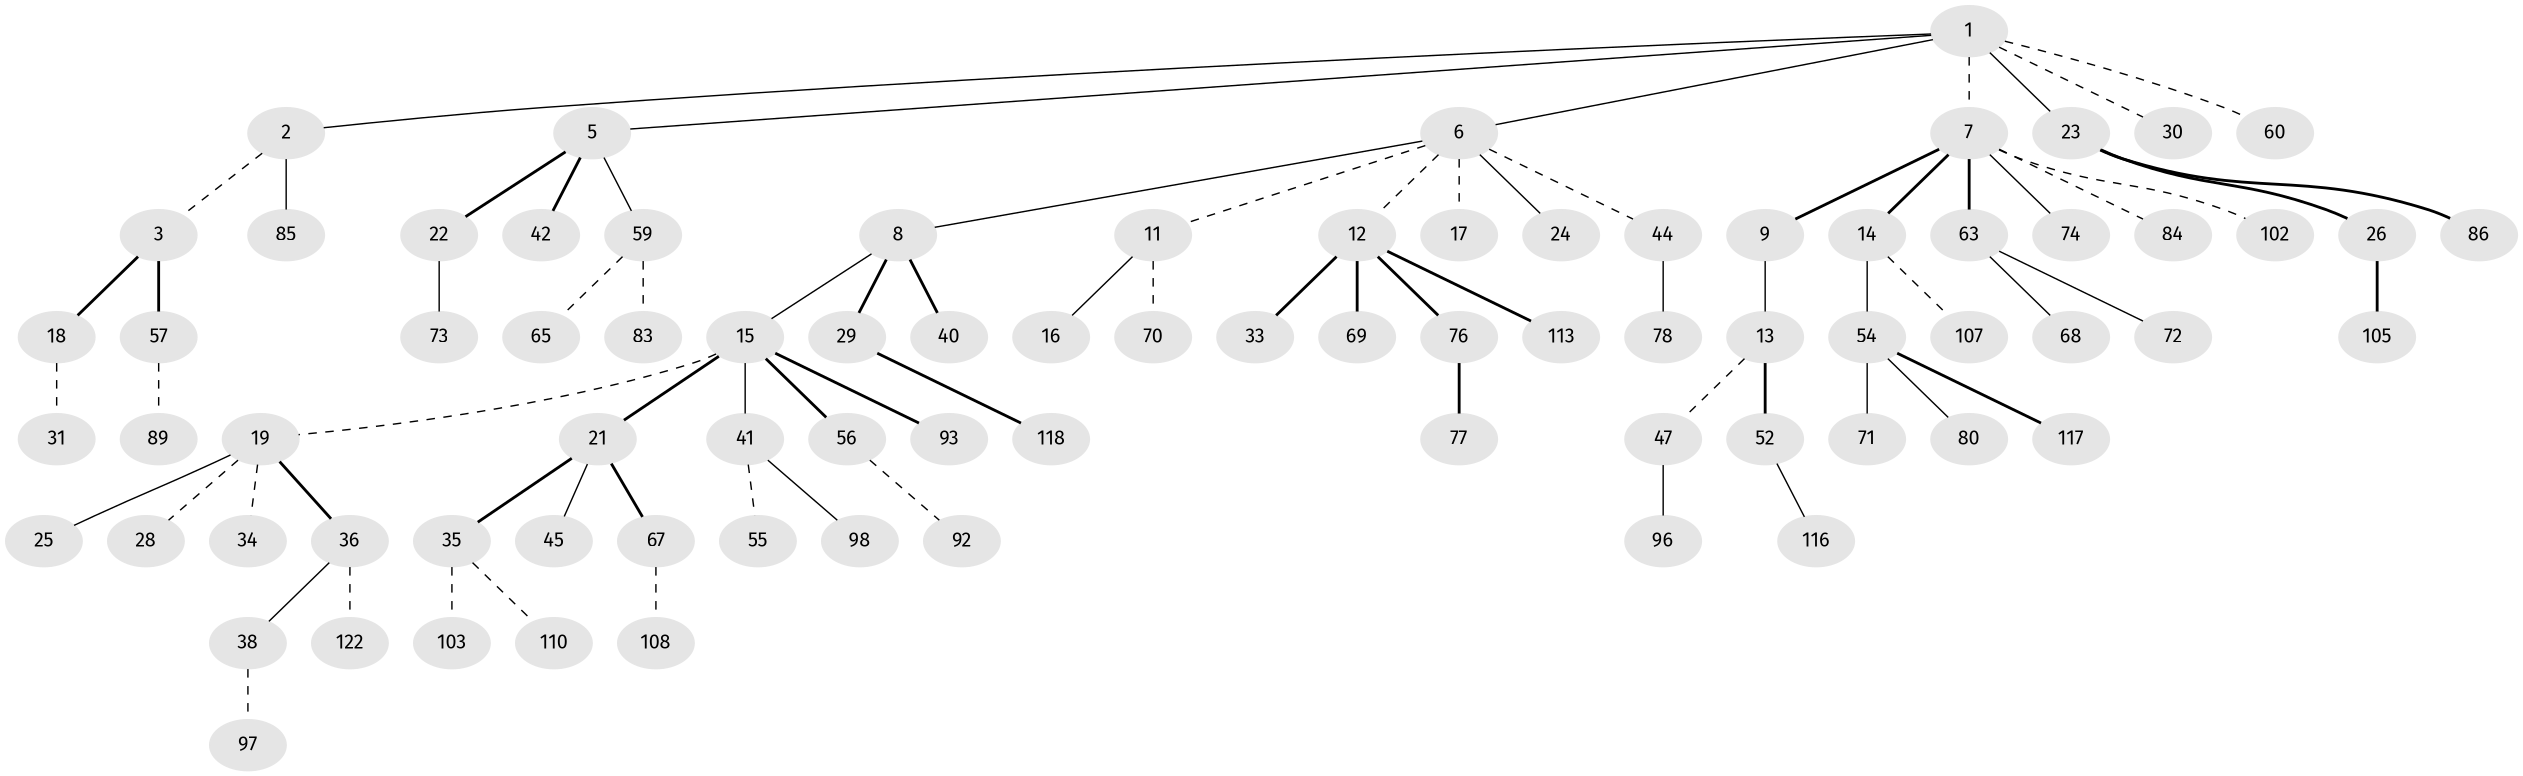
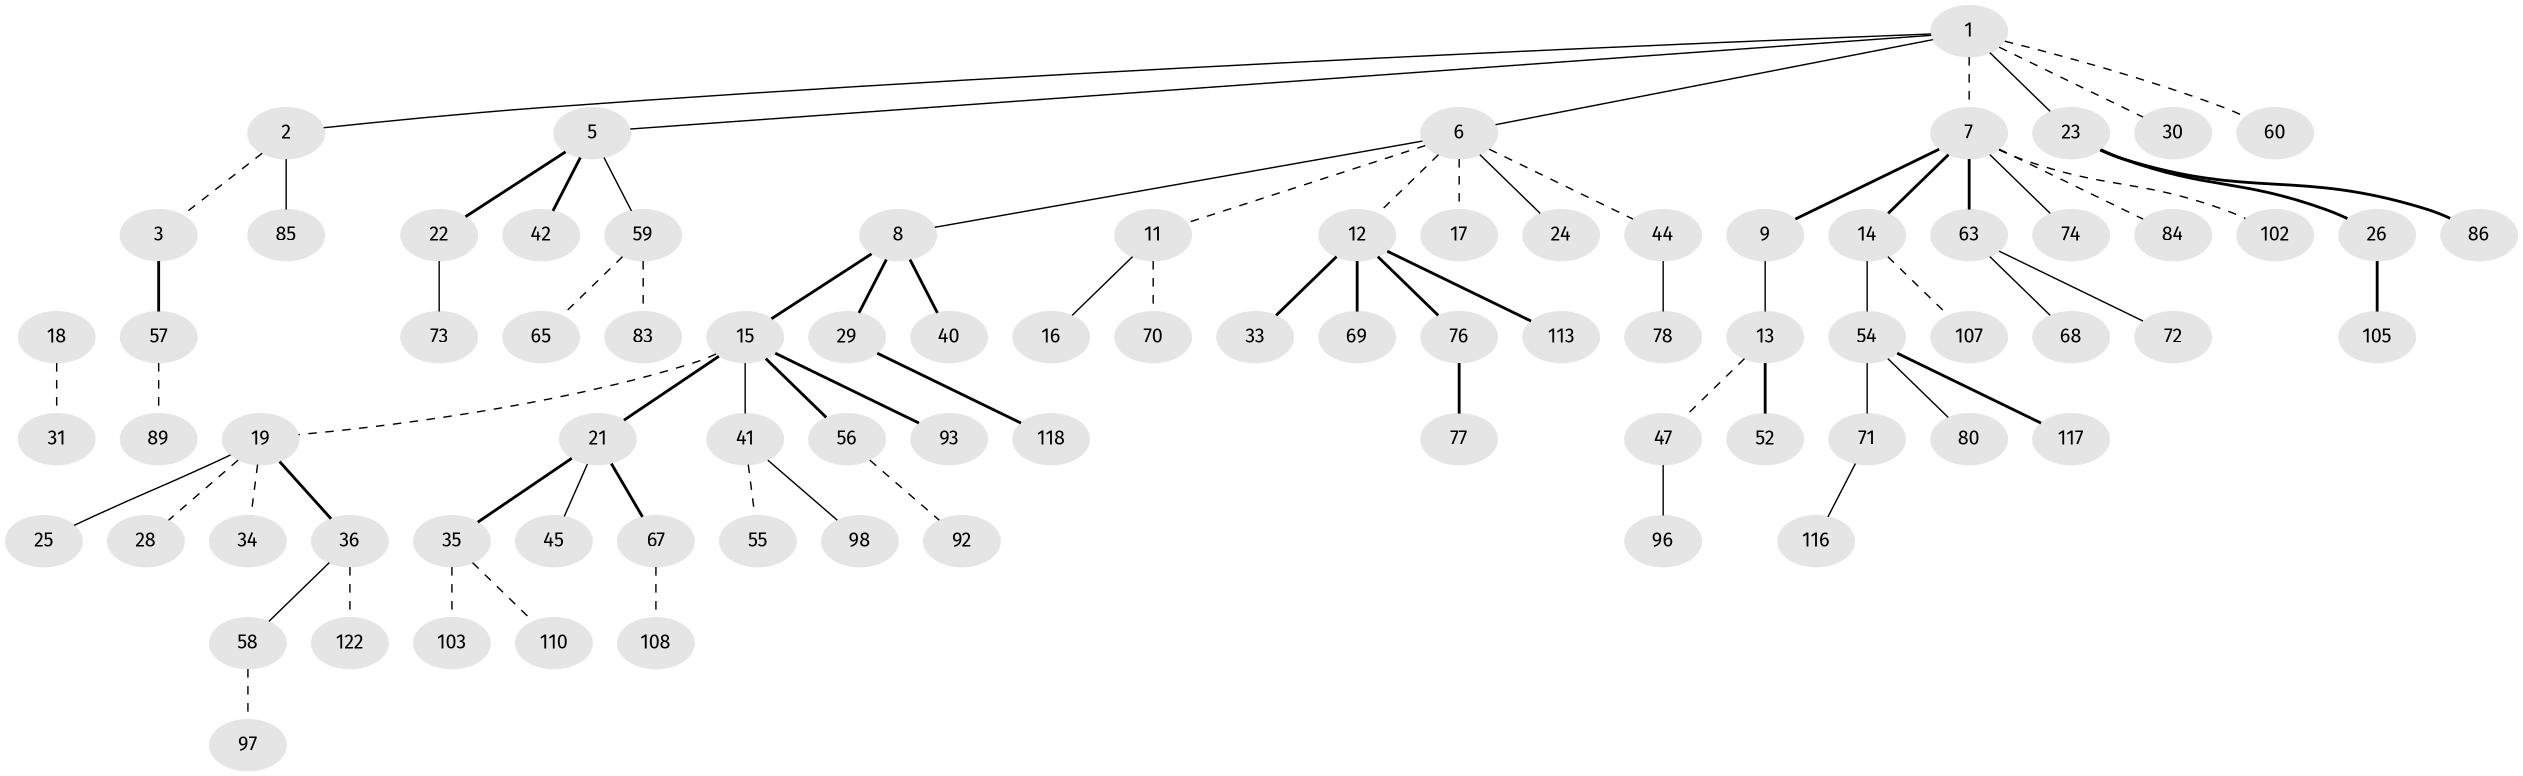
(108, 286) -> none
(822, 286) -> (822, 286)
(1791, 490) -> (1842, 490)
(248, 643) -> (248, 643)
